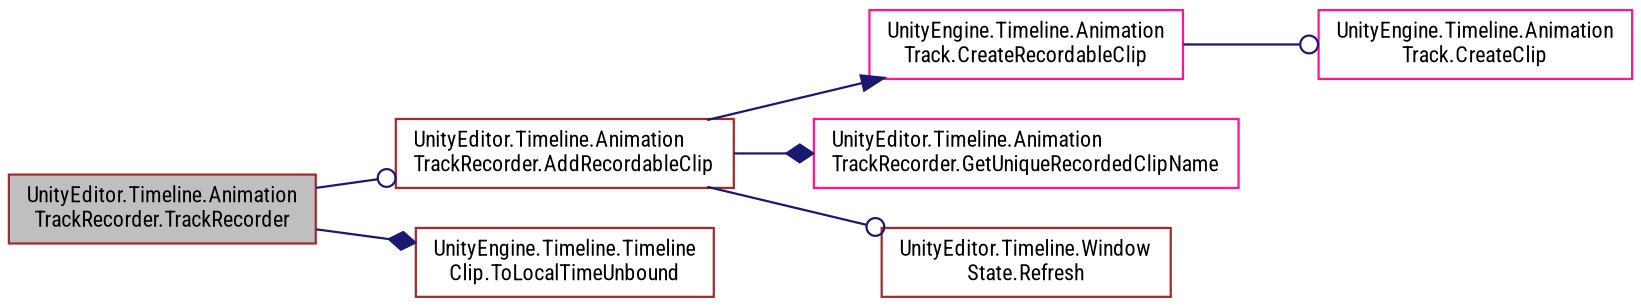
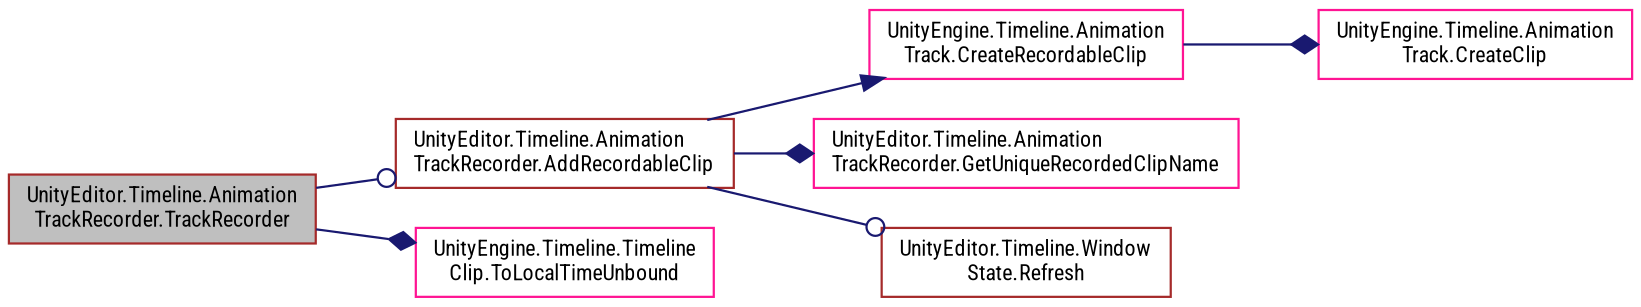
(1241, 44) -> (1241, 44)
(565, 262) -> (565, 262)
